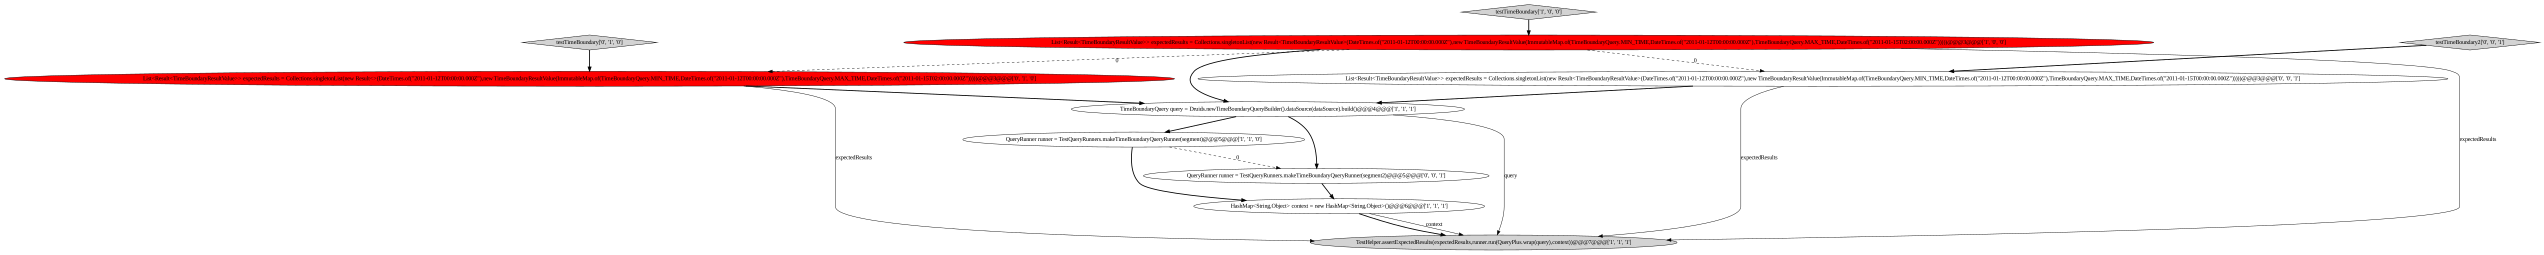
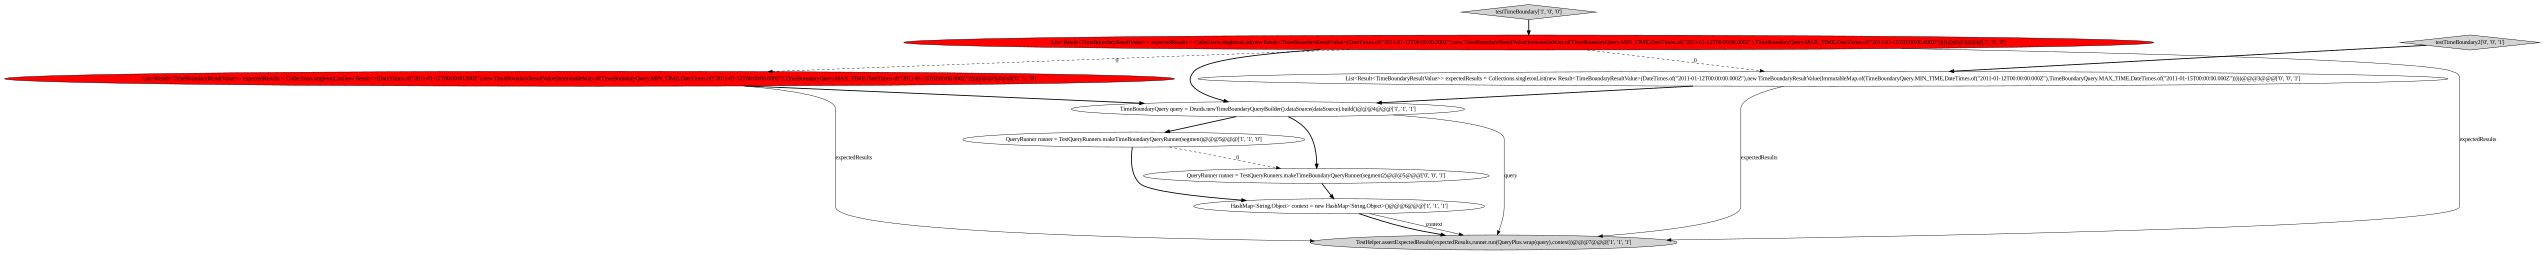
(590, 42) -> none
